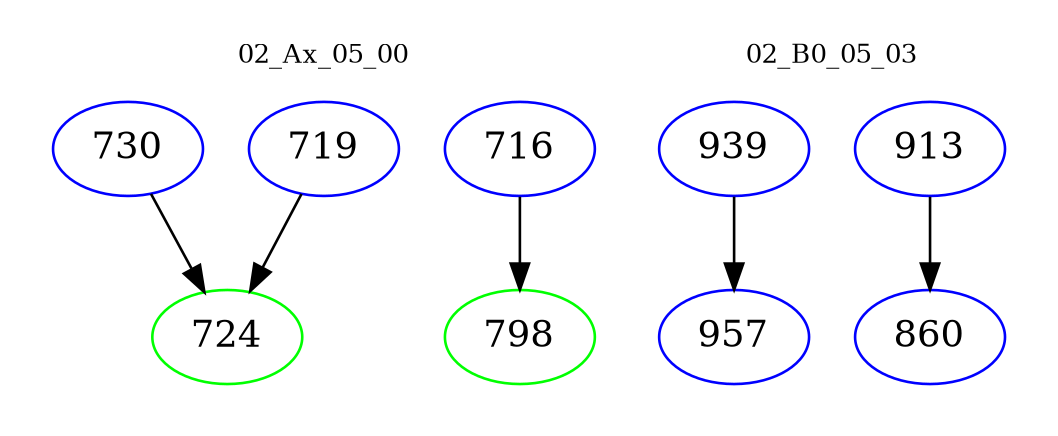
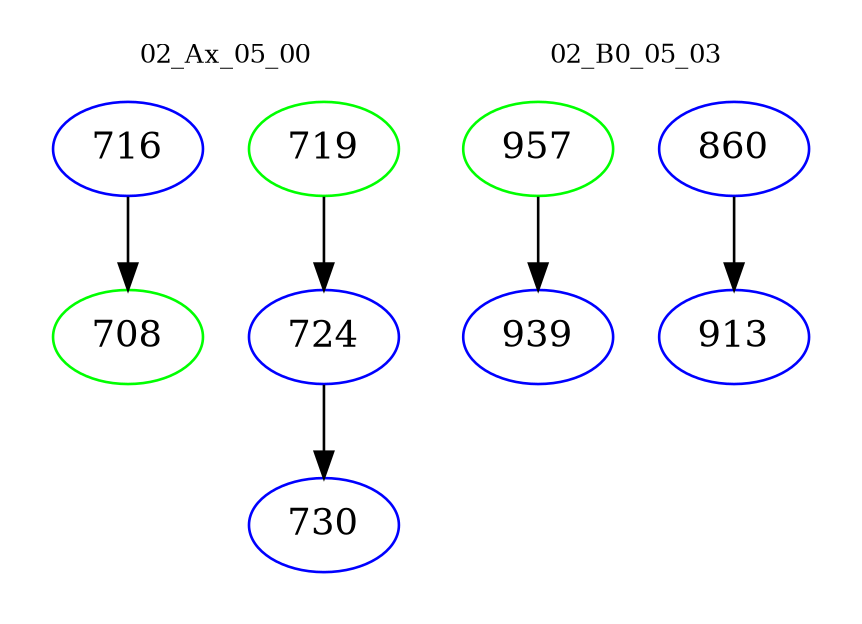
(324, 149) -> (324, 149)
(734, 230) -> (538, 230)
(930, 230) -> (734, 230)
(171, 231) -> (324, 418)
(227, 337) -> (324, 337)
(520, 337) -> (128, 337)
(734, 337) -> (538, 149)
